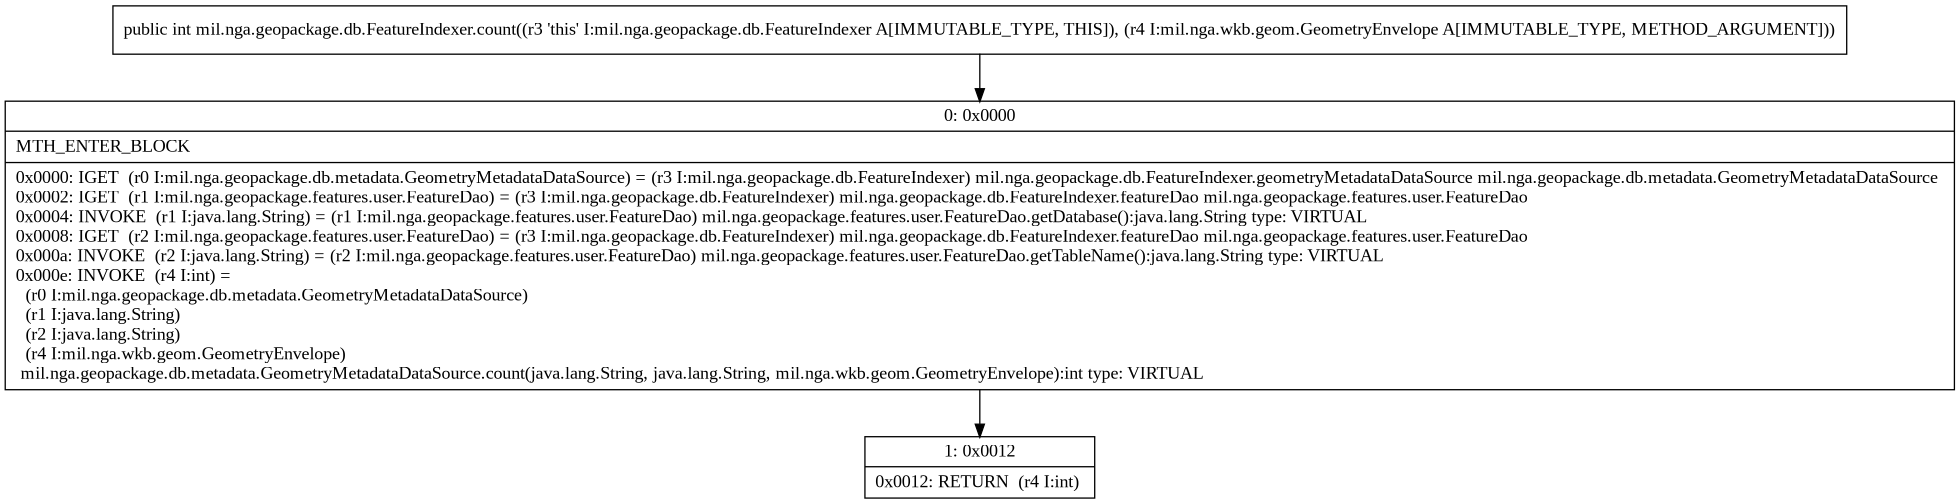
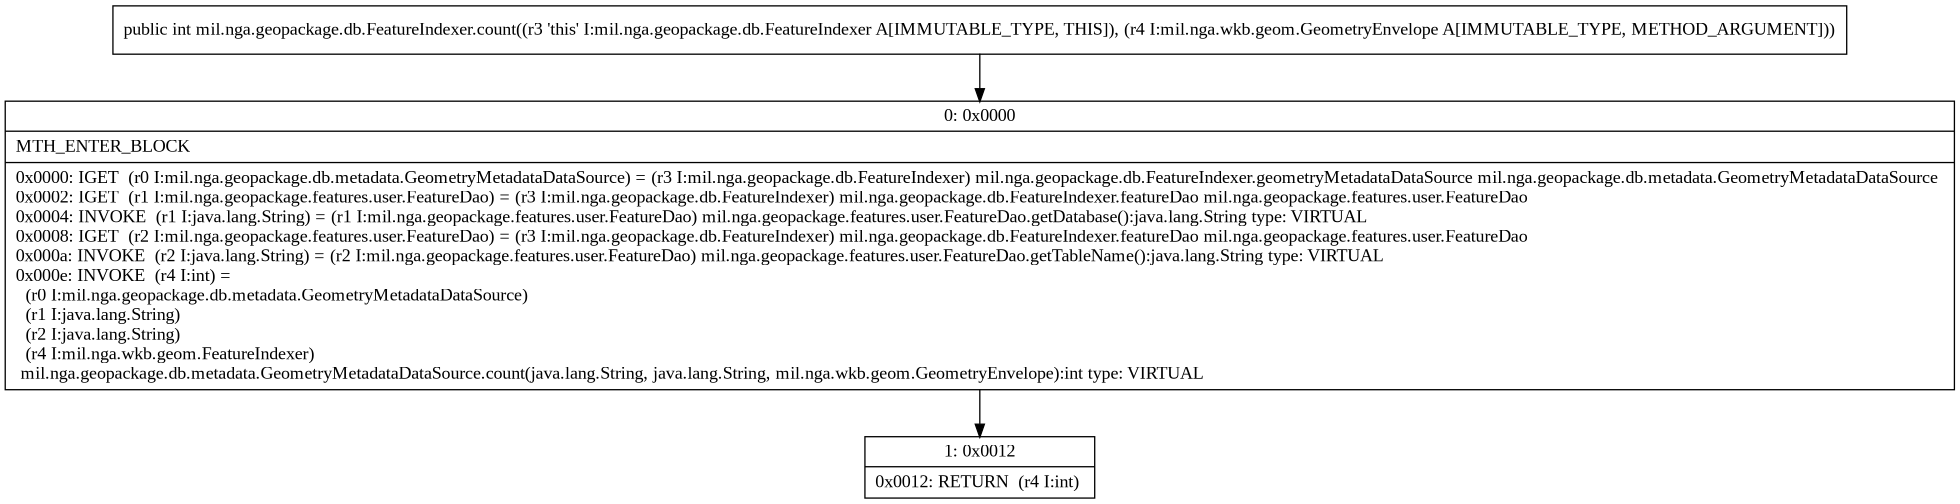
(181, 354) -> (165, 354)
